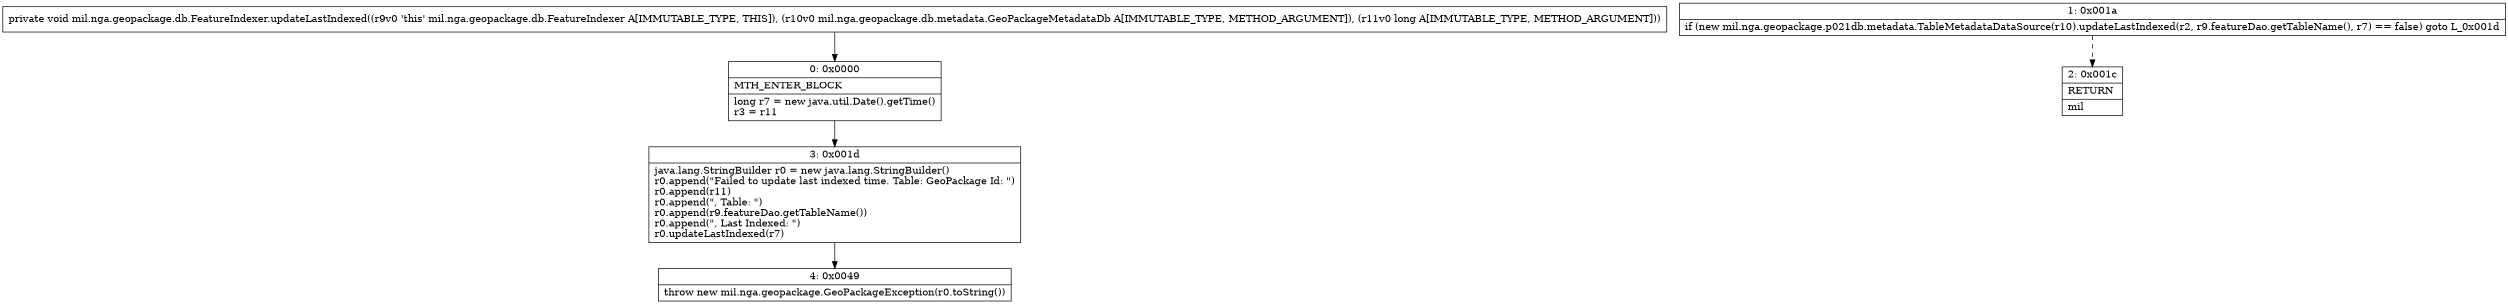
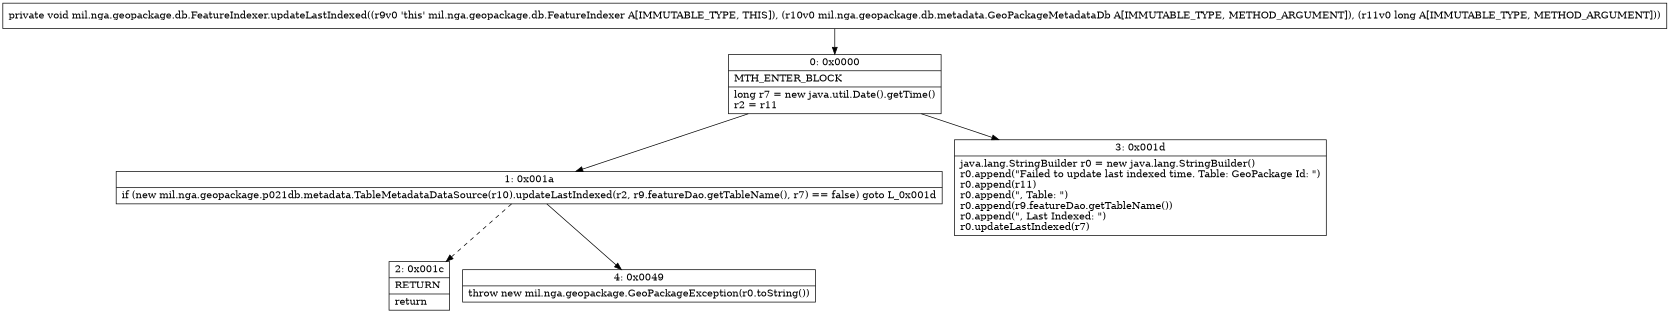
(2076, 107) -> (411, 302)
(756, 112) -> (756, 105)
none -> (665, 141)
(835, 252) -> (581, 234)
